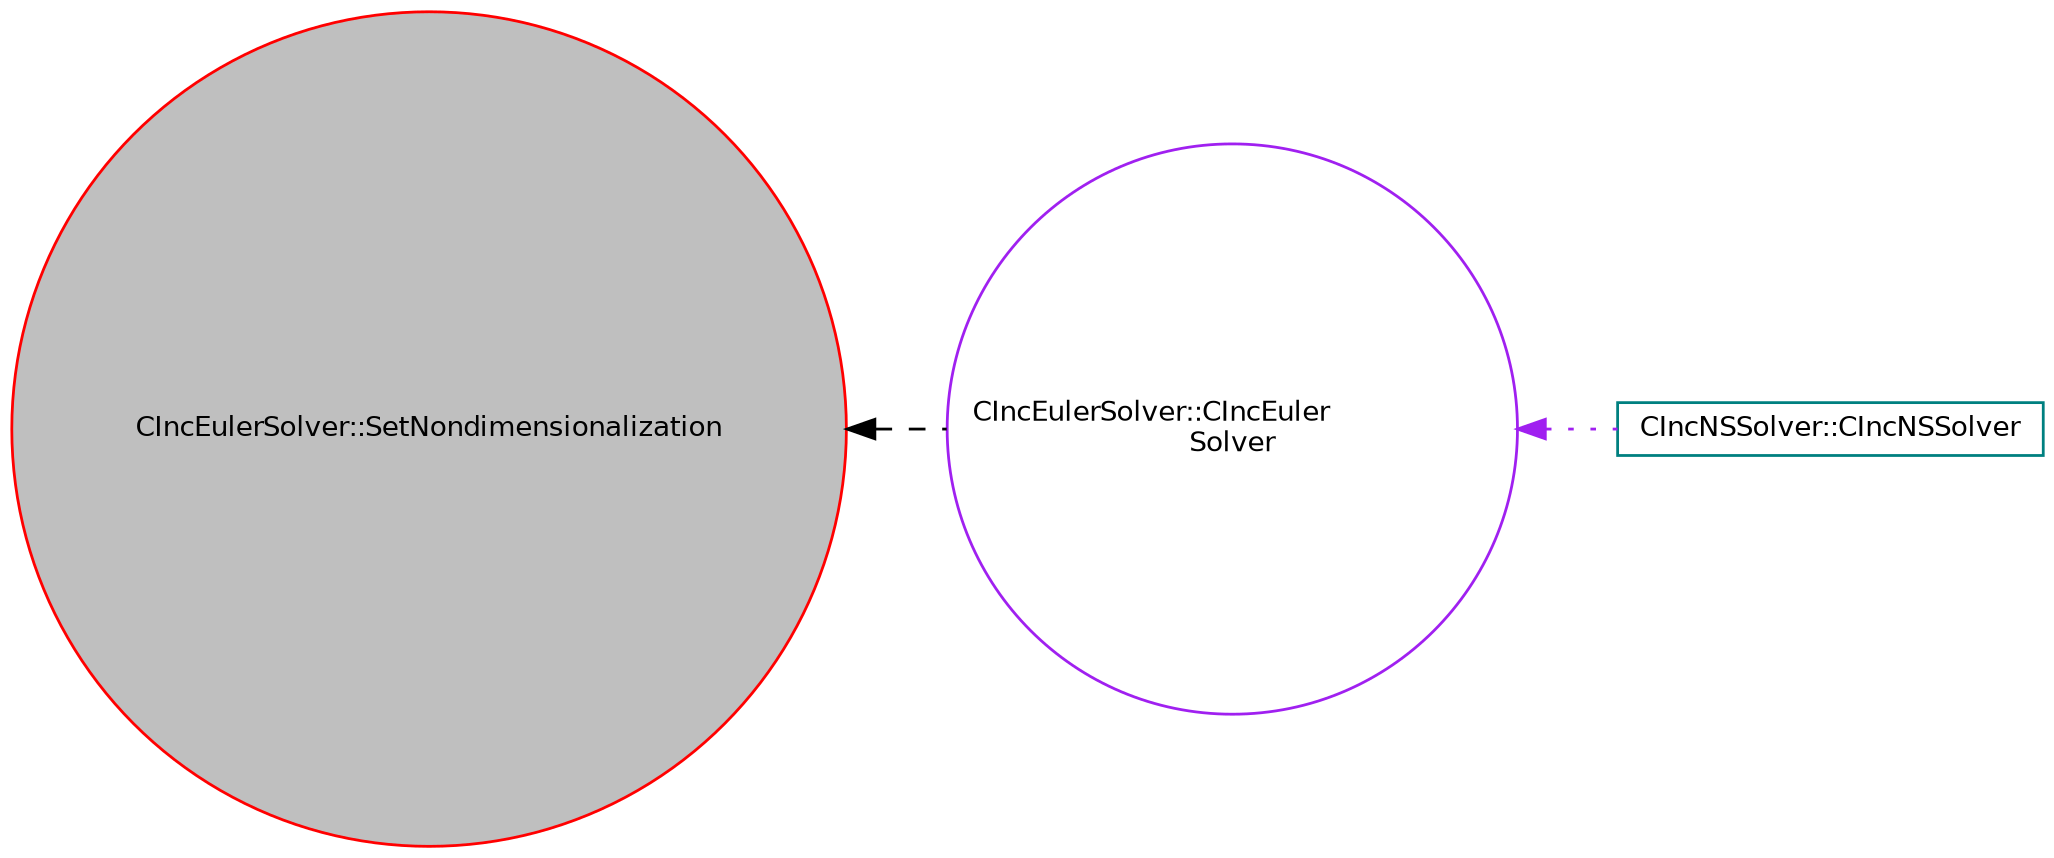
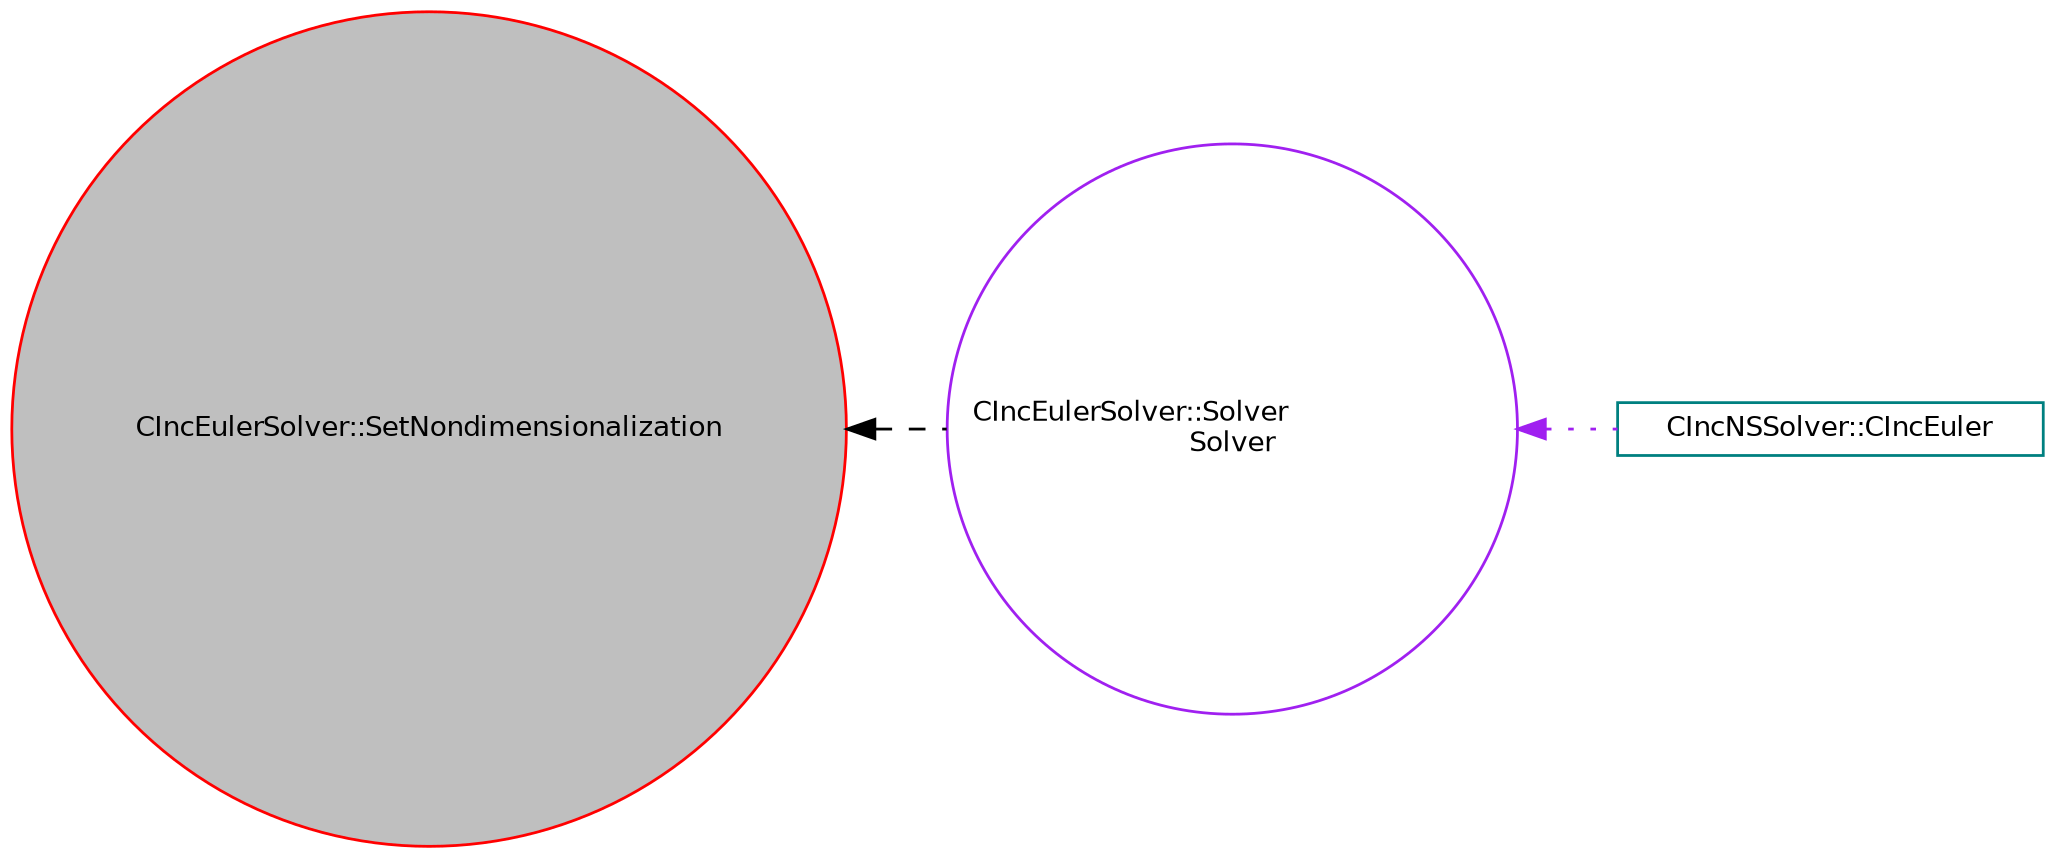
(1232, 429) -> (1232, 429)
(1830, 429) -> (1830, 429)
